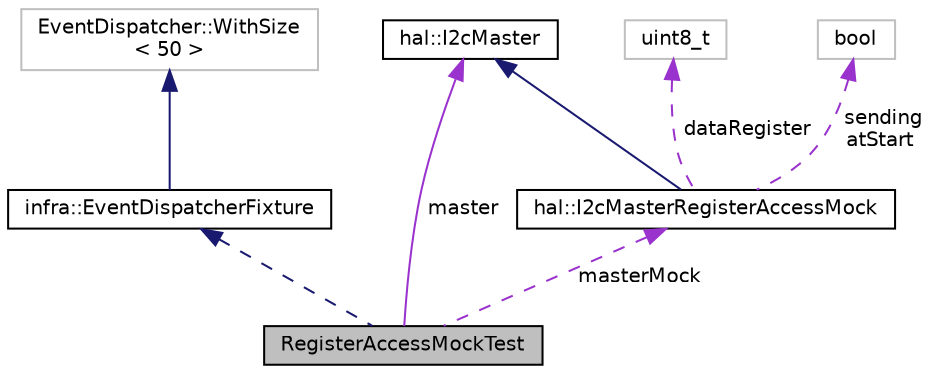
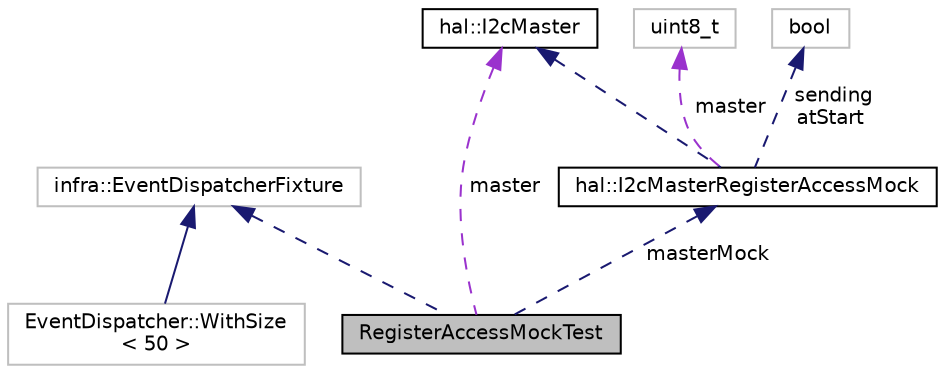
(745, 130) -> (727, 108)
(597, 131) -> (638, 113)
(170, 140) -> (176, 265)
(817, 146) -> (775, 118)
(419, 200) -> (461, 189)
(170, 209) -> (199, 187)
(545, 281) -> (606, 266)
